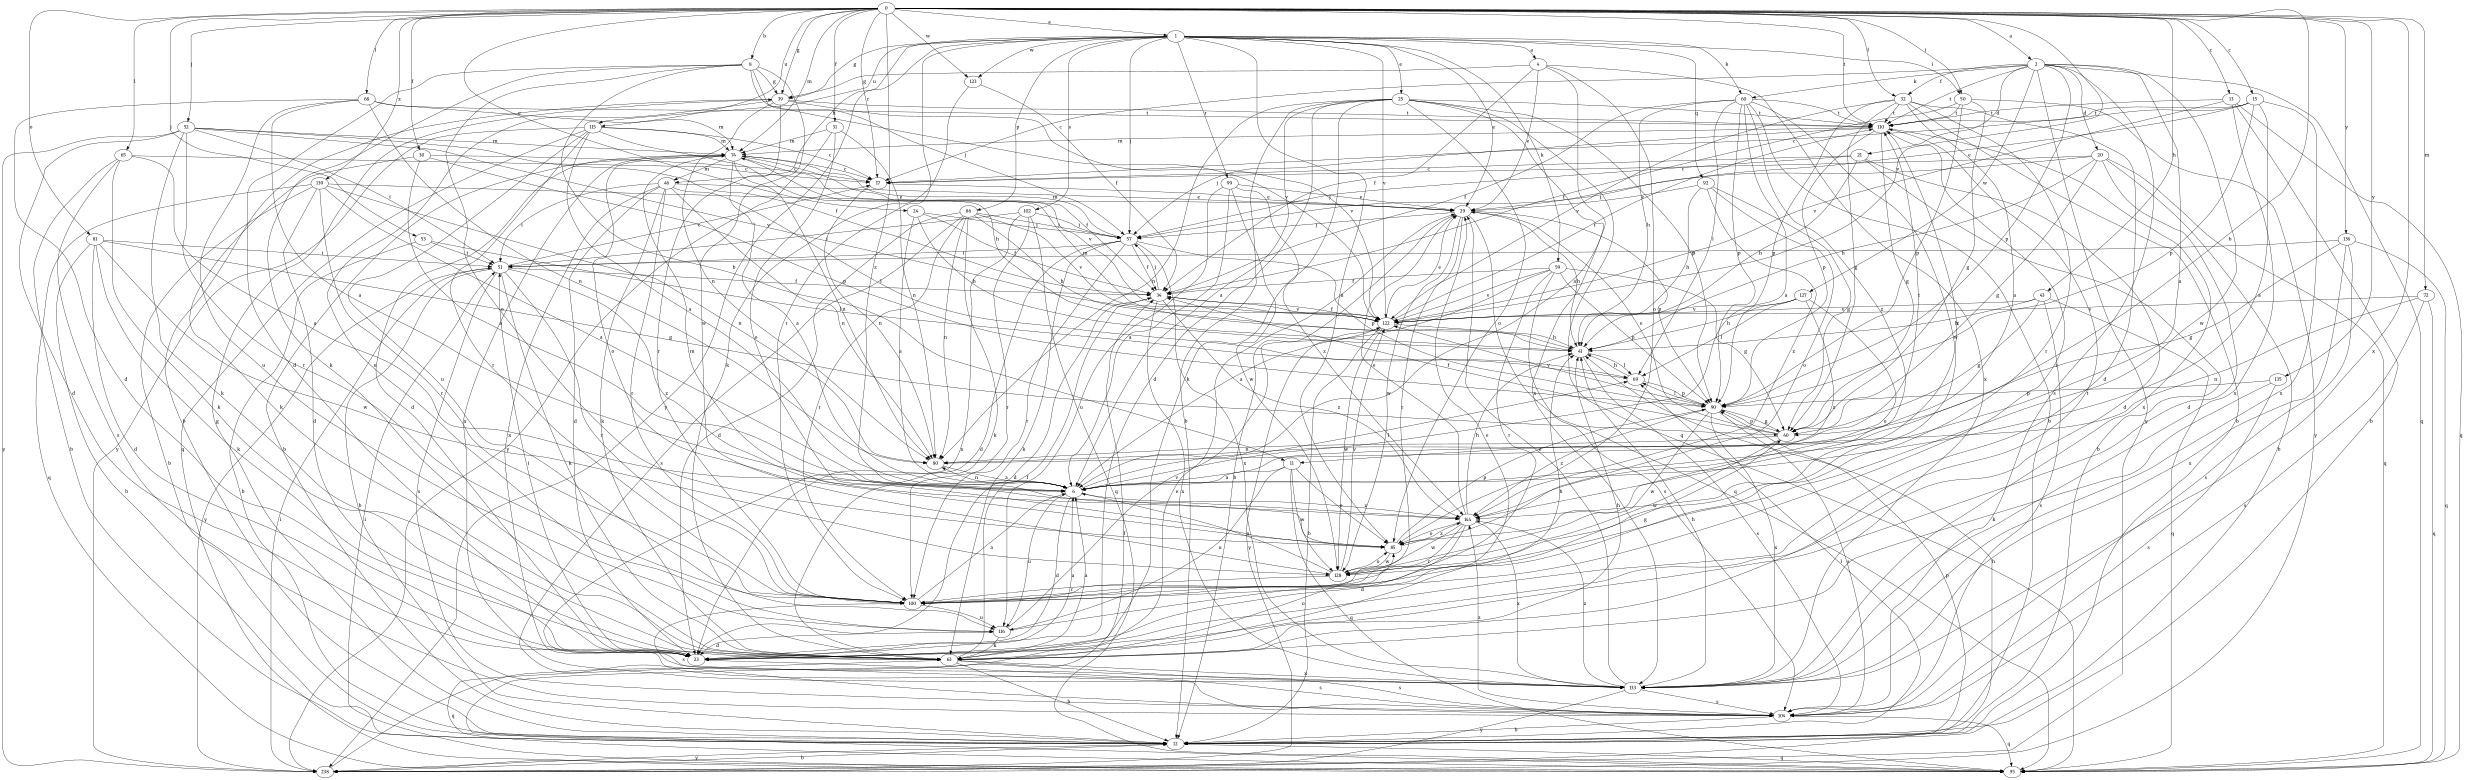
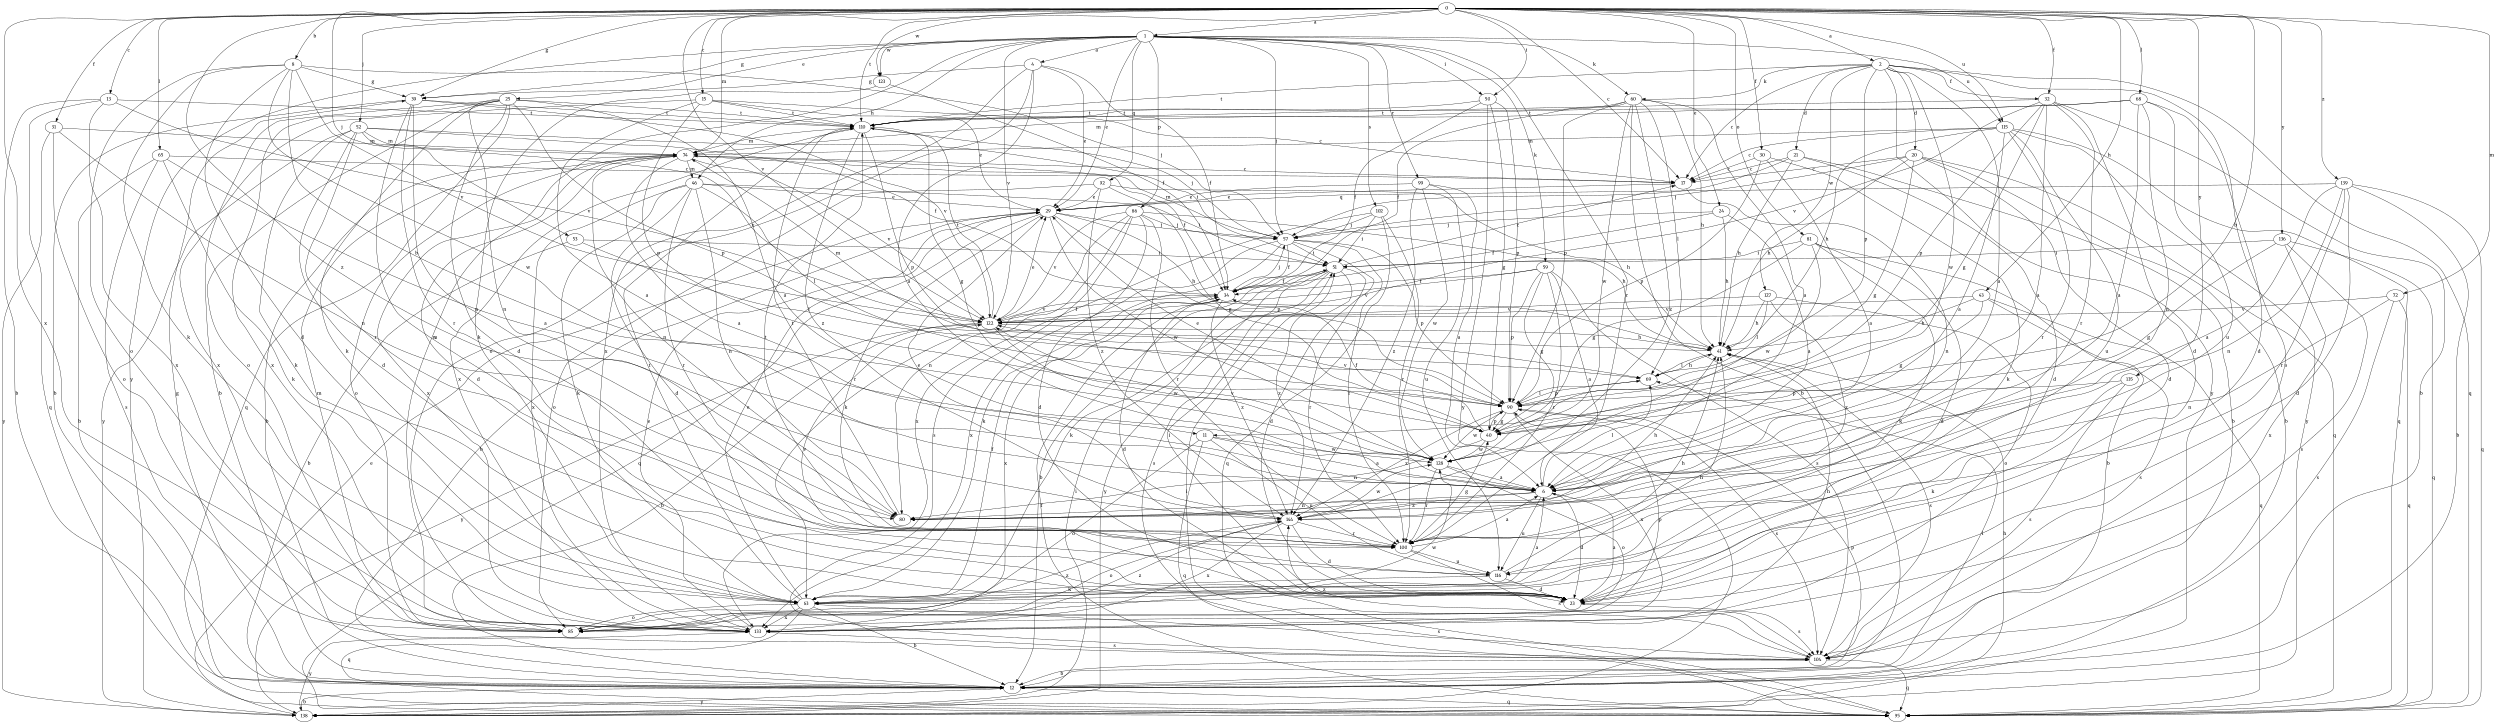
(901, 197) -> (1341, 197)
(994, 478) -> none
(325, 772) -> (304, 716)
